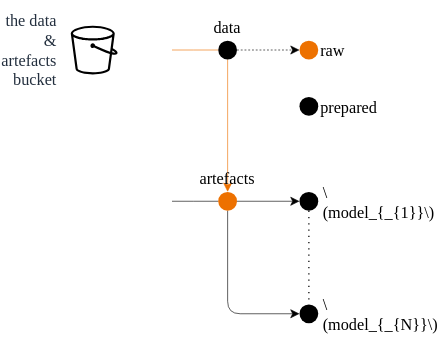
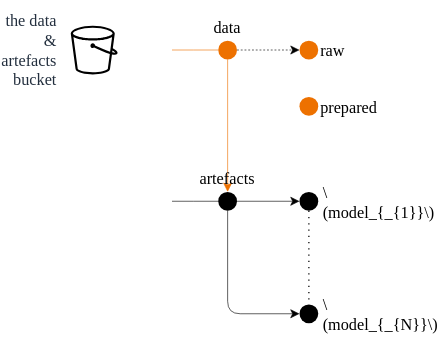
(228, 50) -> (228, 50)
(309, 106) -> (309, 106)
(228, 201) -> (228, 201)
